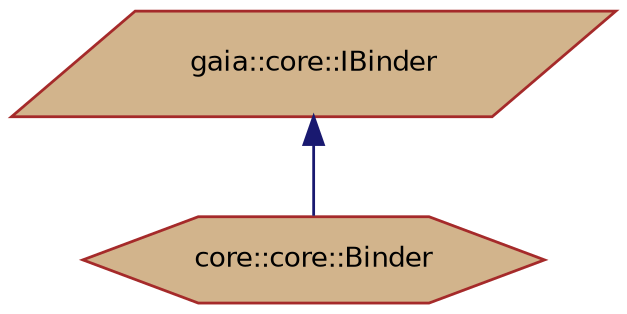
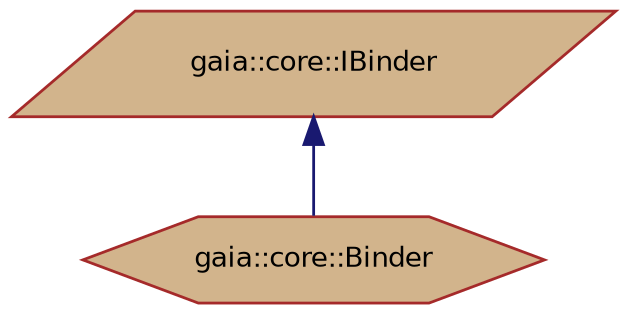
(314, 260) -> (314, 260)
